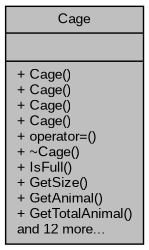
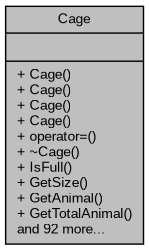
(62, 229) -> (62, 229)
